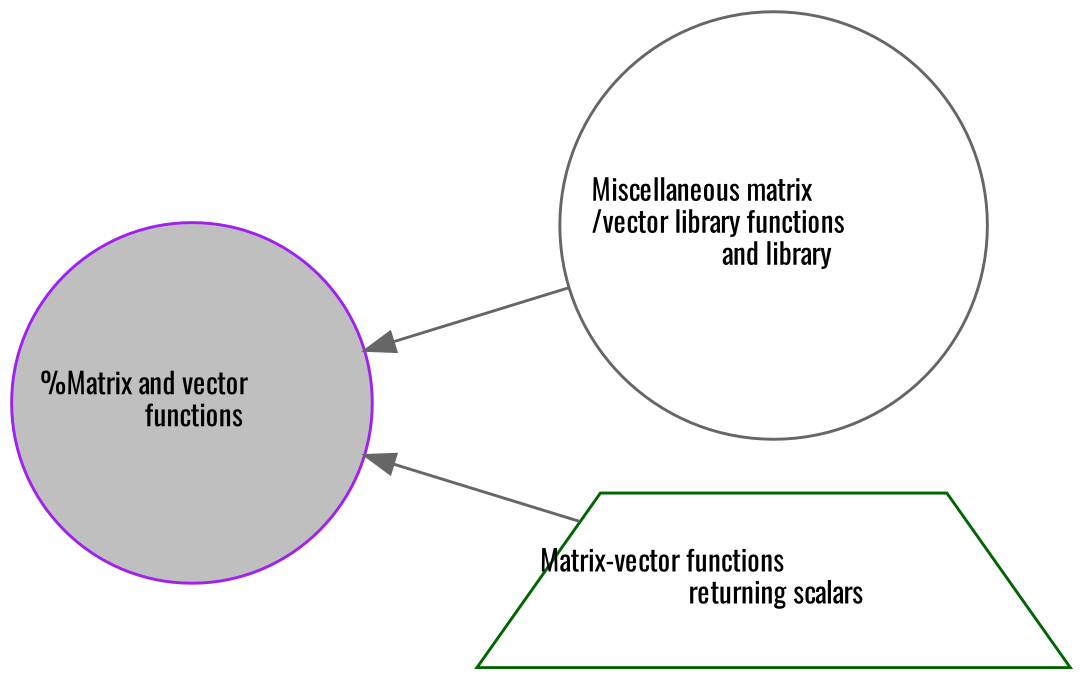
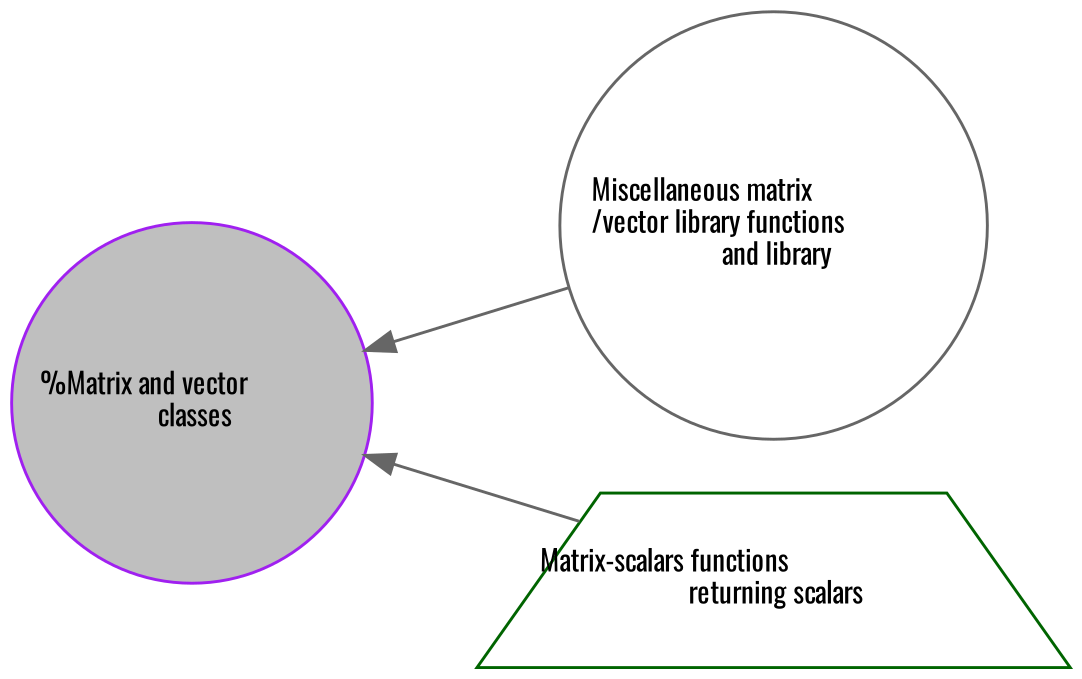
(192, 403) -> (192, 403)
(774, 580) -> (774, 580)
